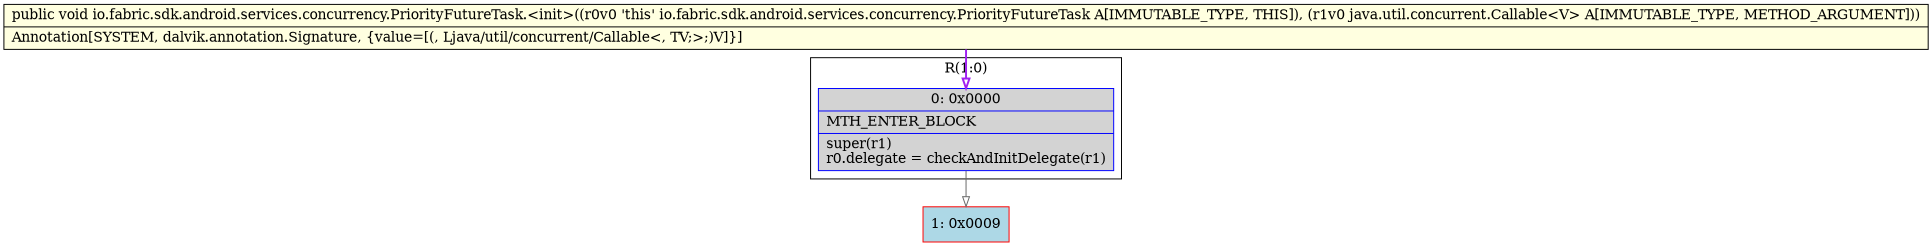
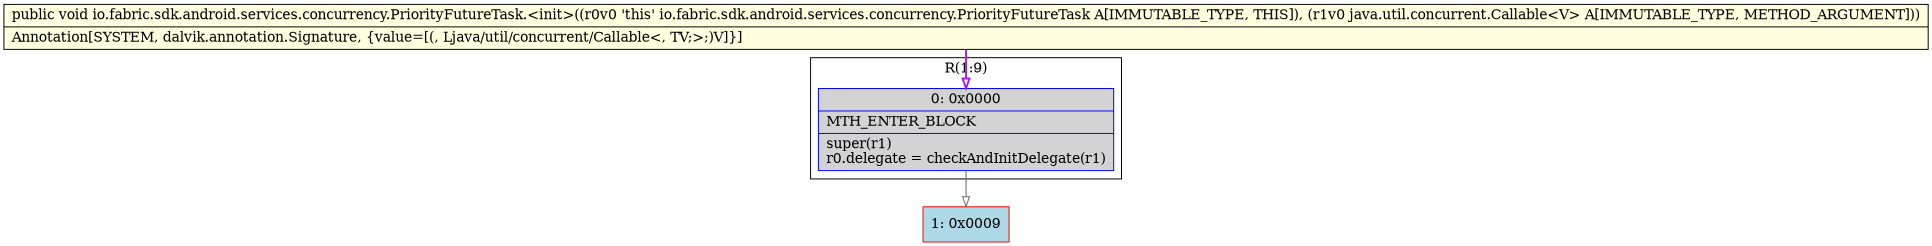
(966, 69) -> (966, 69)
